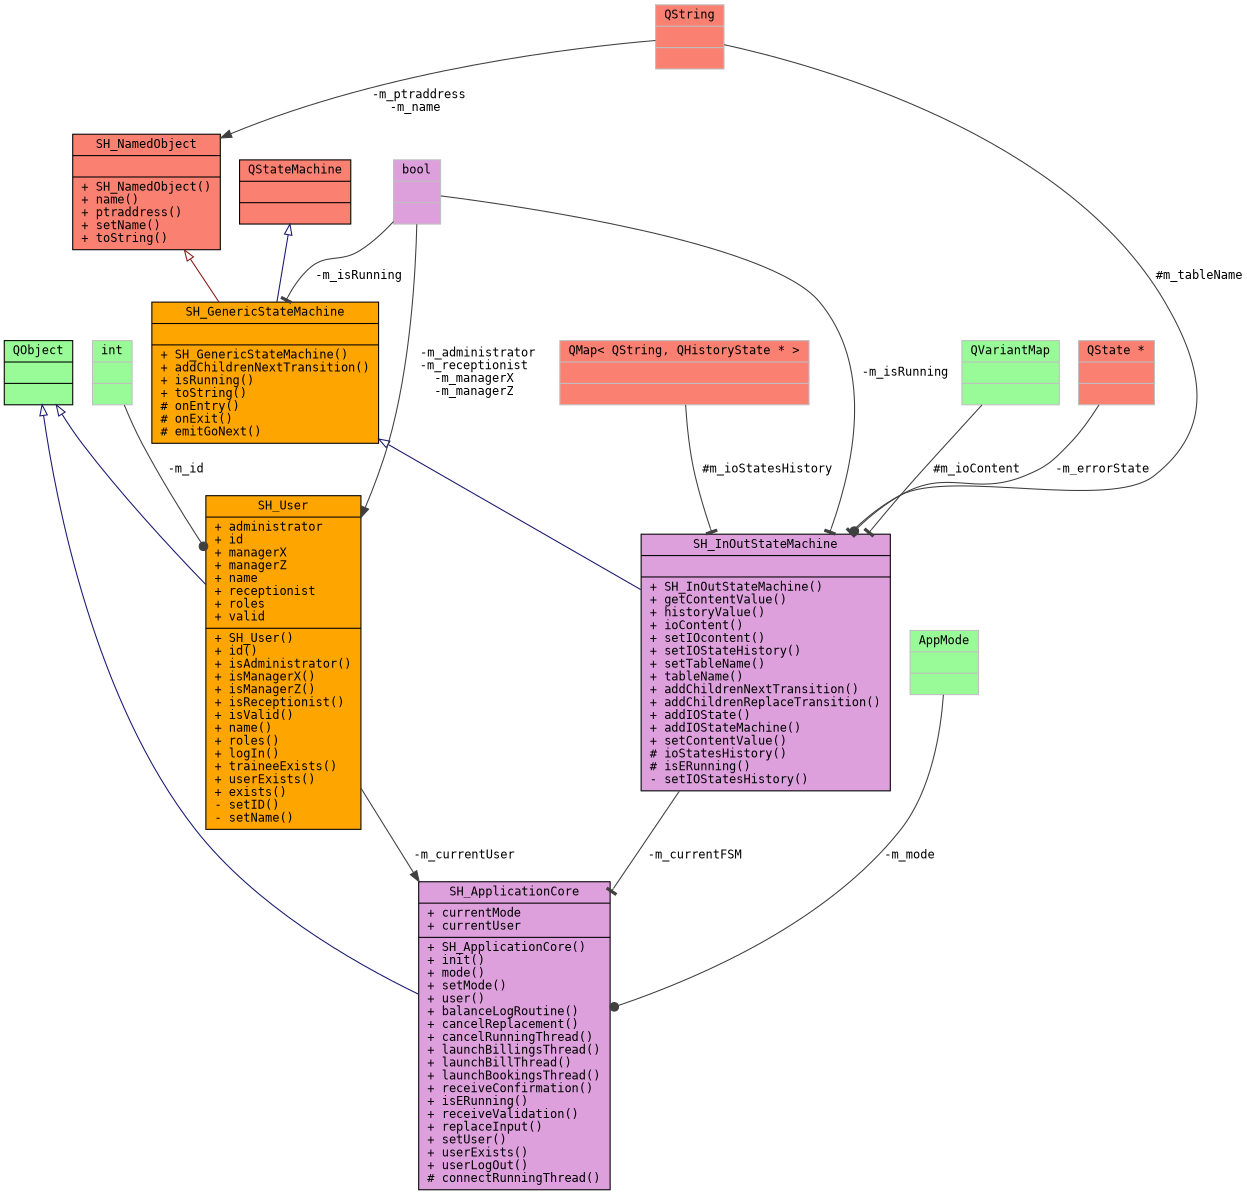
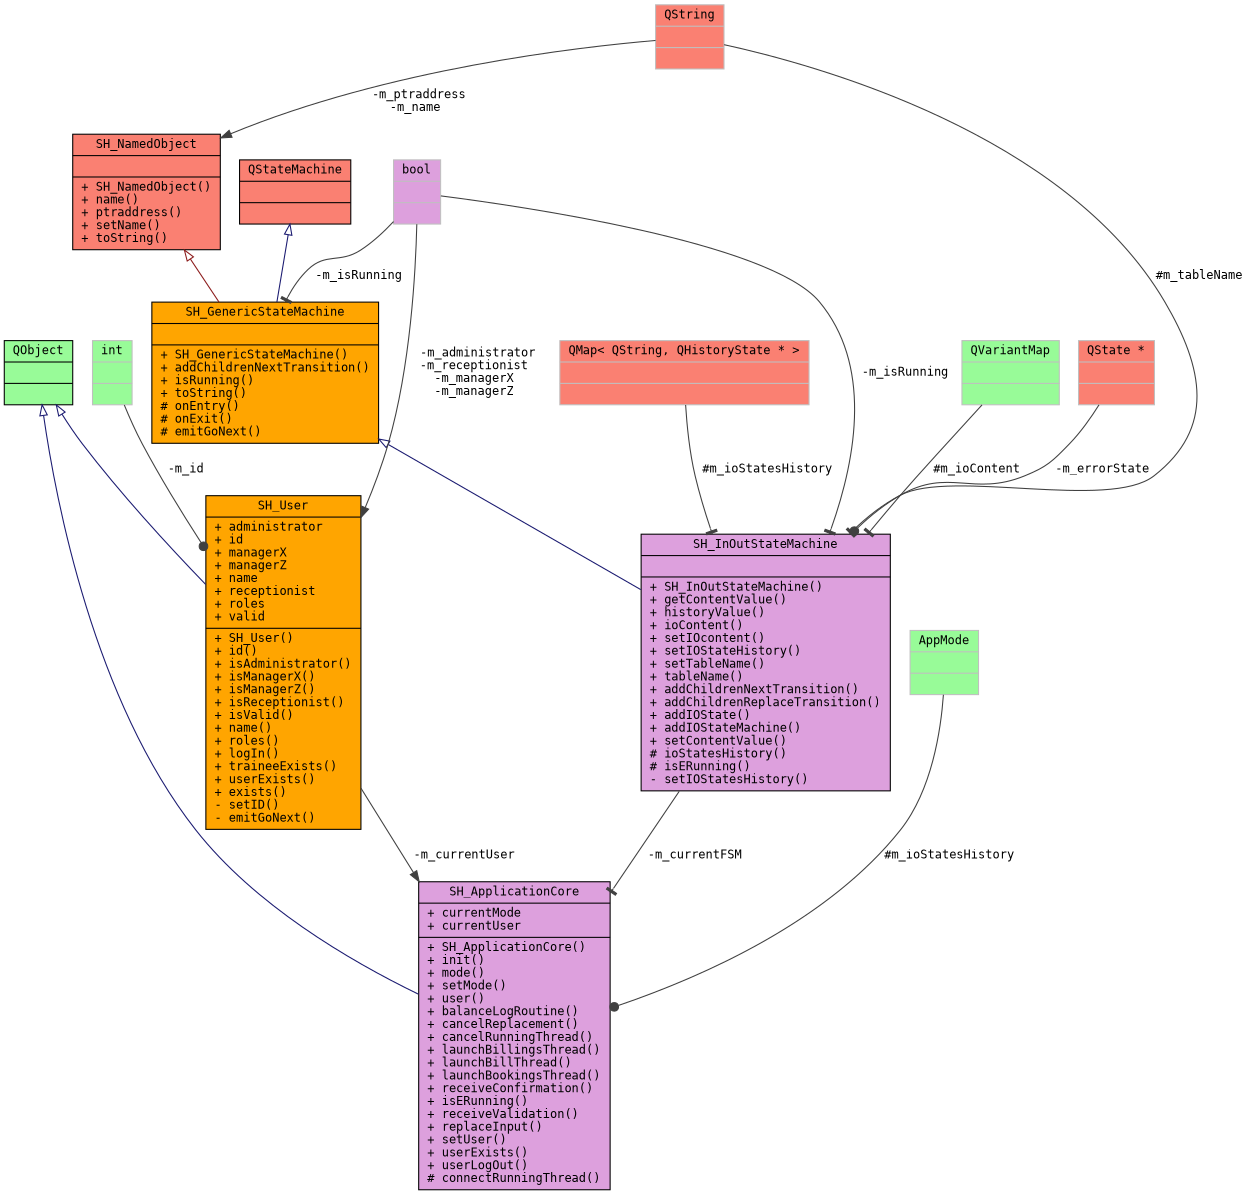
(255, 818) -> (265, 818)
(906, 856) -> (946, 856)
